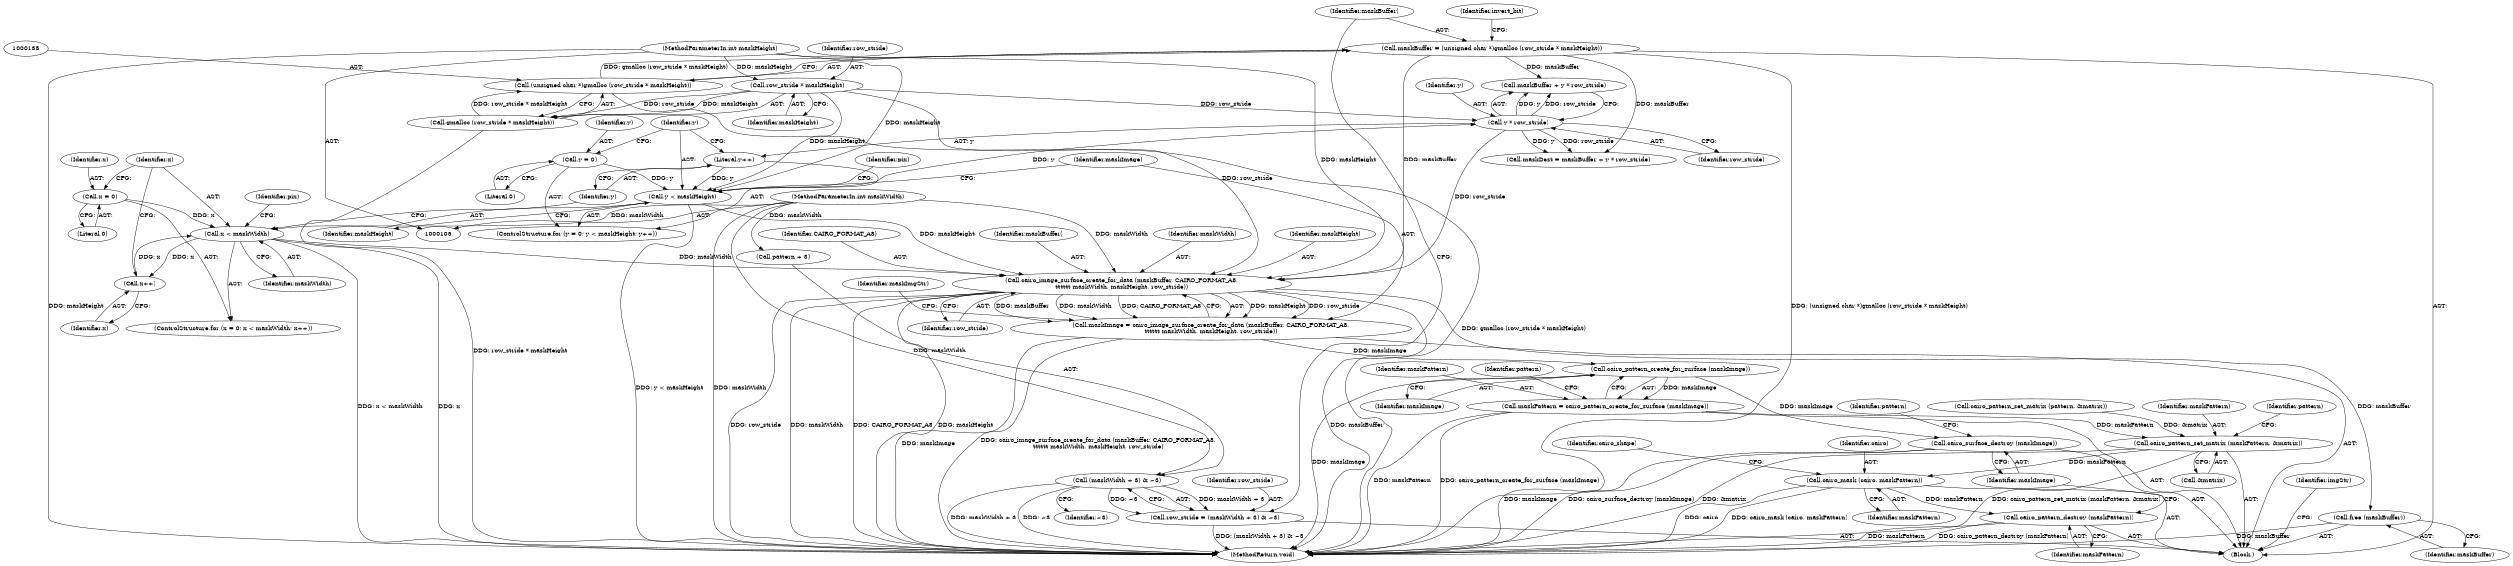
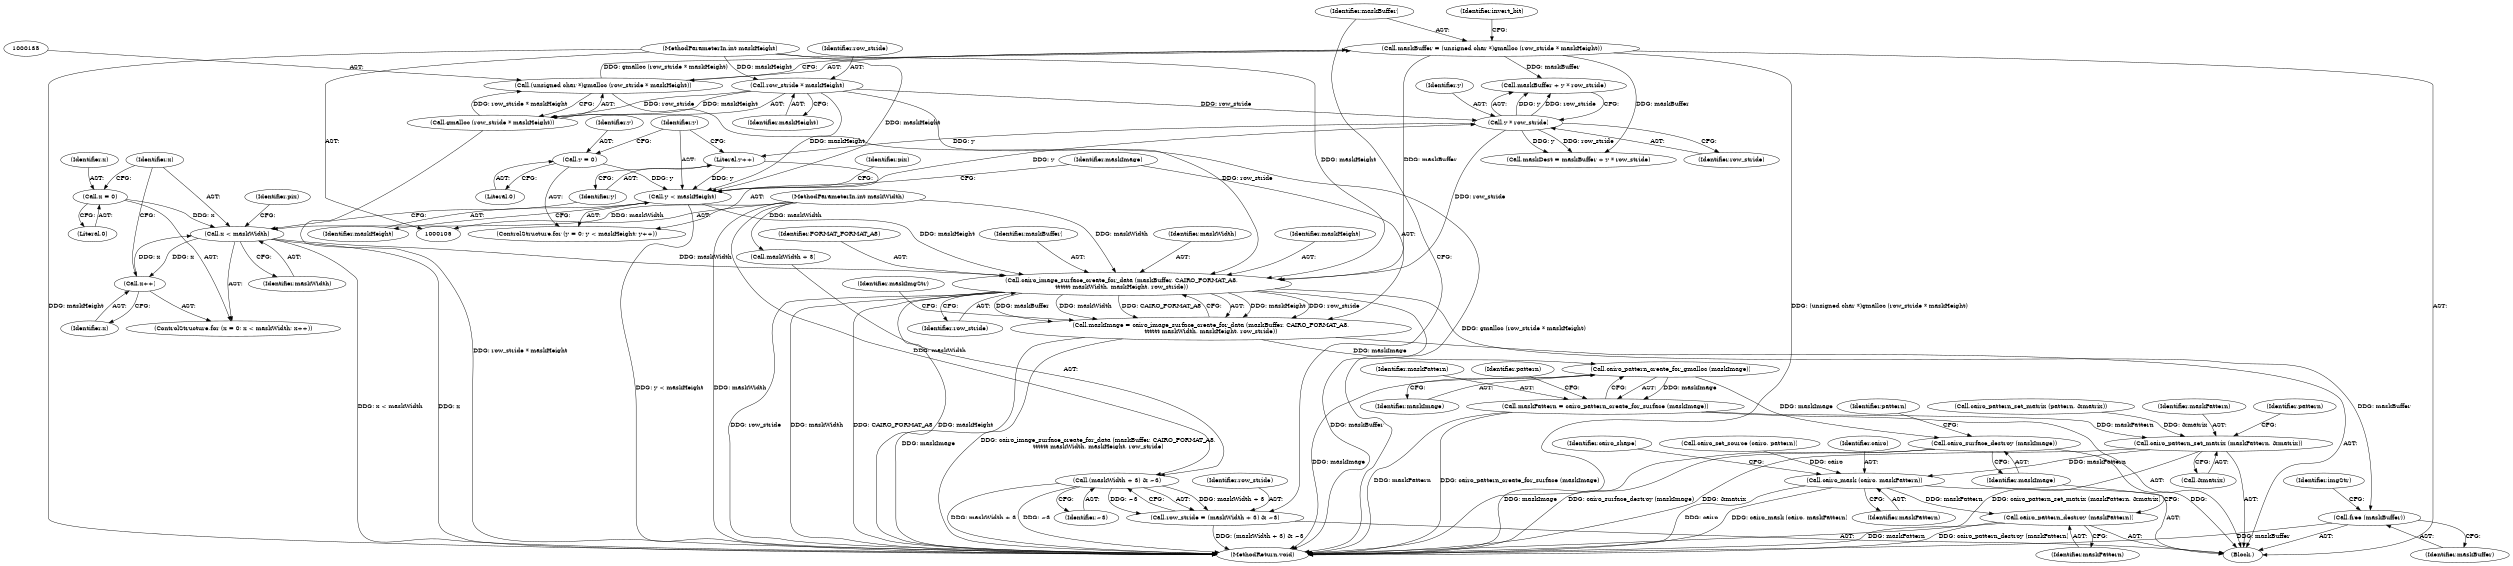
(964, 141) -> (964, 141)
(829, 234) -> (829, 234)
(783, 257) -> (783, 257)
none -> (177, 307)
(1671, 369) -> (1671, 369)
none -> (1740, 444)
none -> (1084, 499)
(2200, 499) -> (2200, 499)
(2291, 520) -> (2345, 498)
